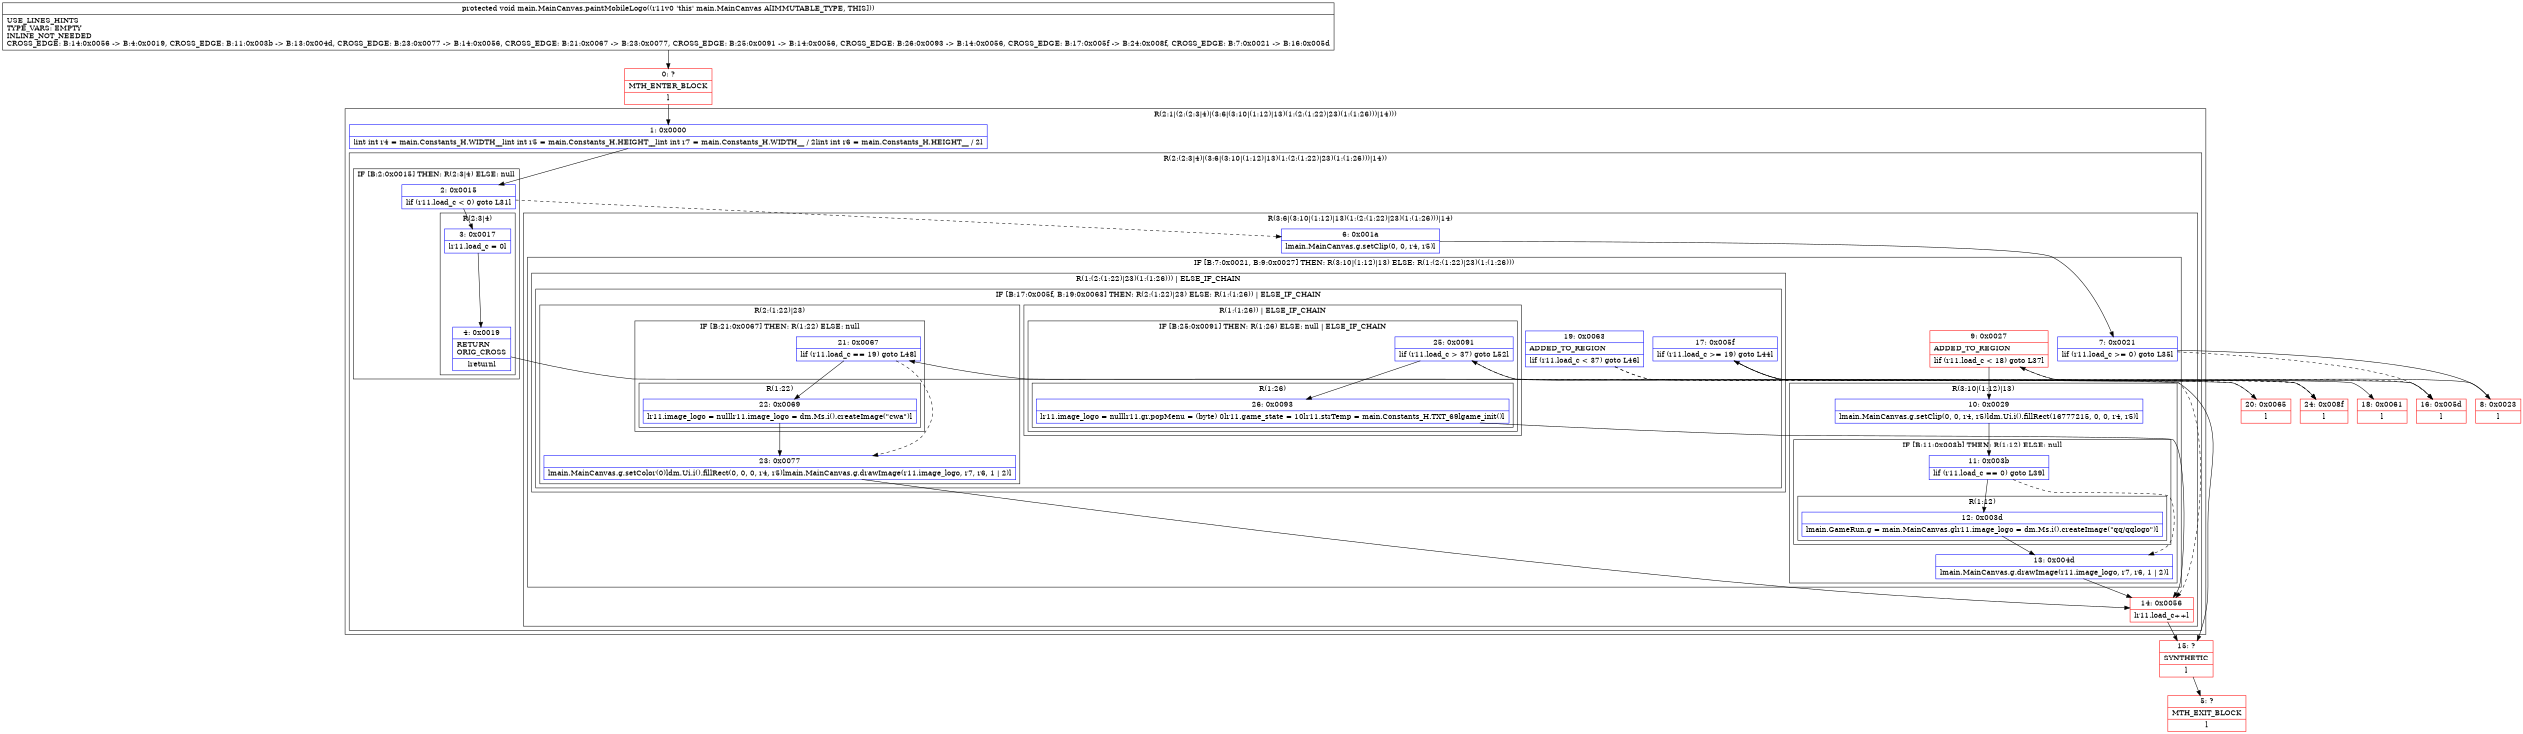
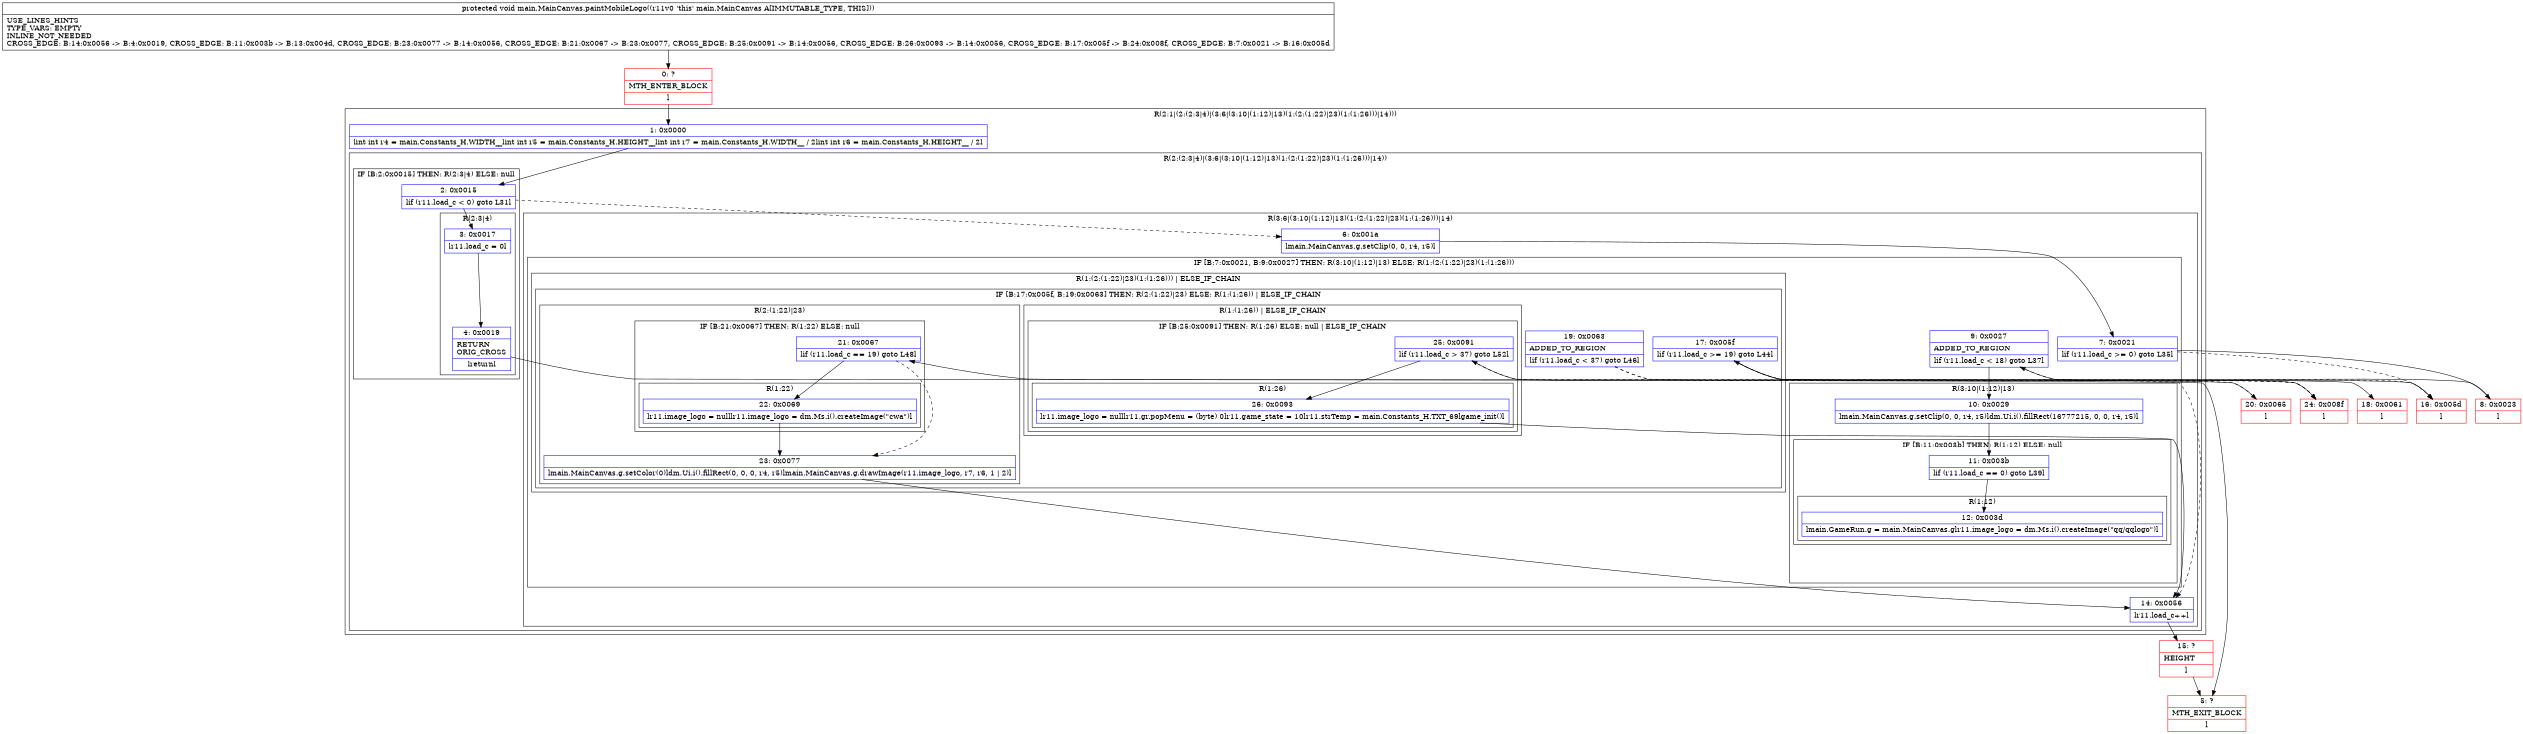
(1989, 349) -> (1989, 349)
(993, 379) -> (1512, 380)
(2054, 567) -> none
(2162, 610) -> (2162, 610)
(2186, 658) -> (2179, 658)
